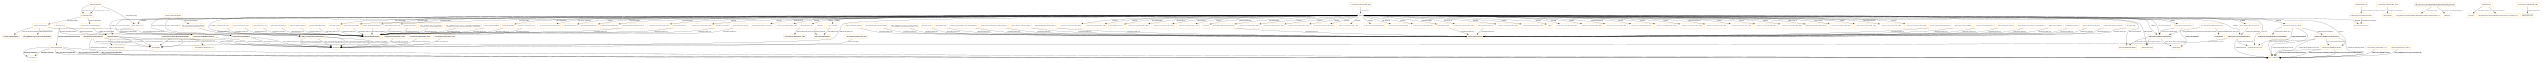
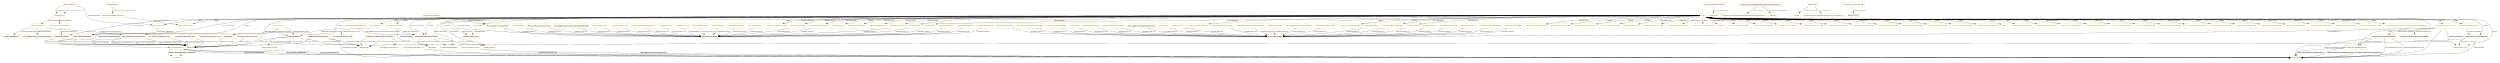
(1361, 9) -> (1907, 19)
none -> (1275, 26)
(204, 37) -> (62, 37)
